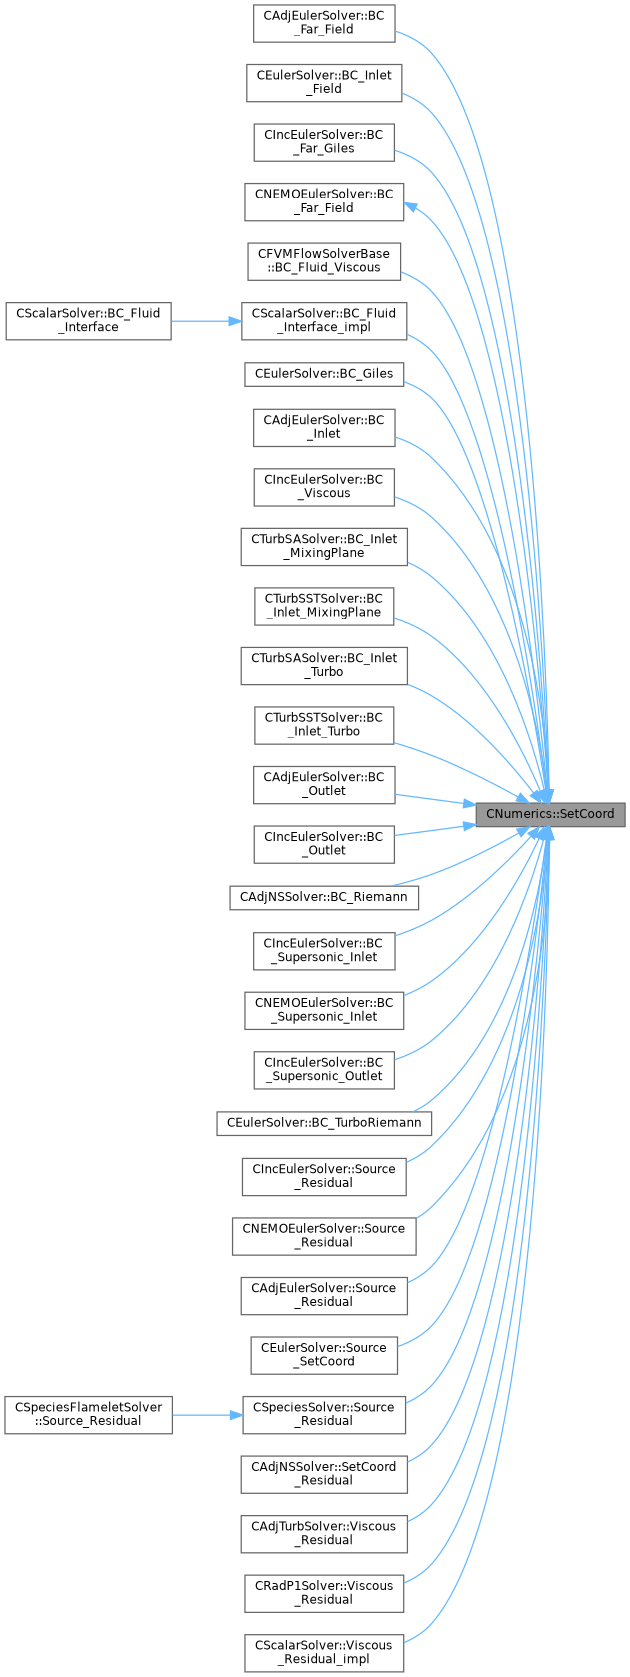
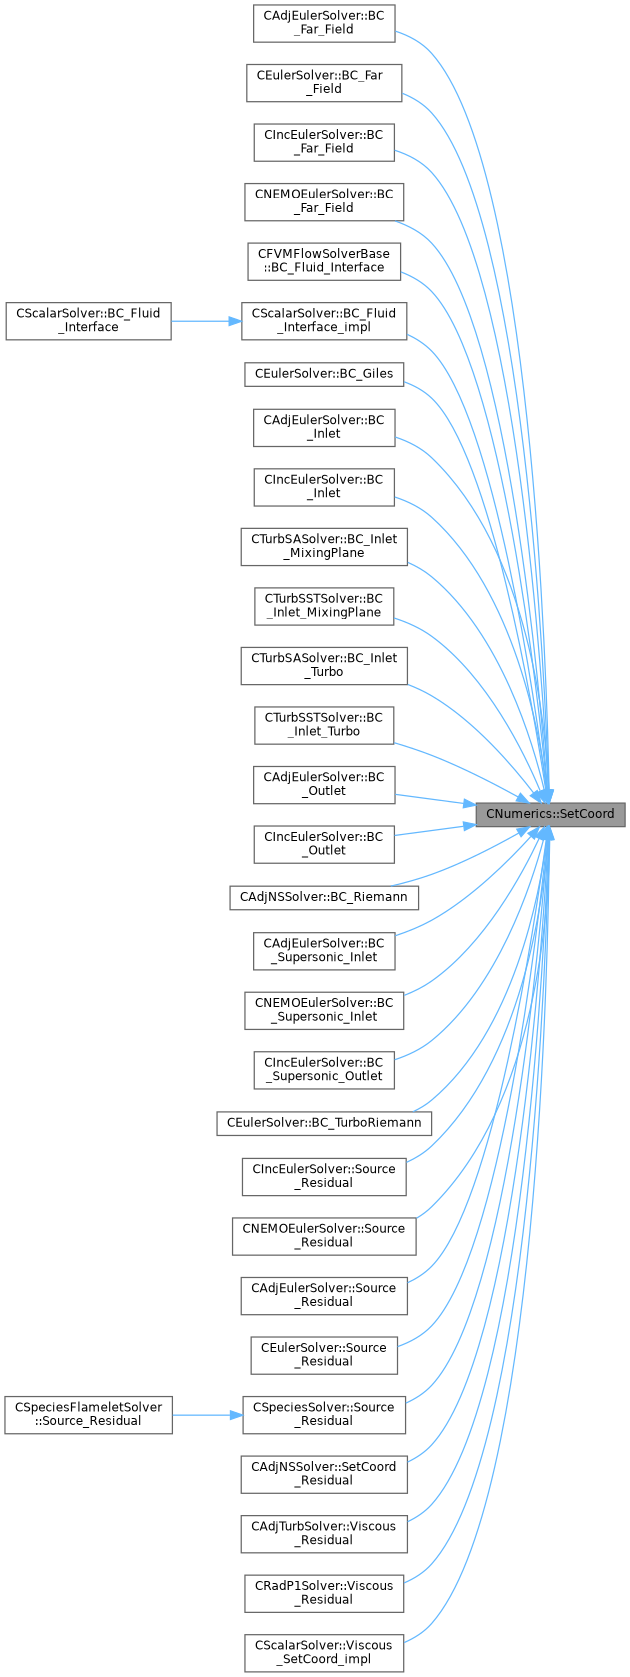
(324, 83) -> (324, 83)
(324, 143) -> (324, 143)
(324, 262) -> (324, 262)
(505, 434) -> (511, 489)
(324, 487) -> (324, 487)
(324, 951) -> (324, 951)
(324, 1356) -> (324, 1356)
(324, 1653) -> (324, 1653)
